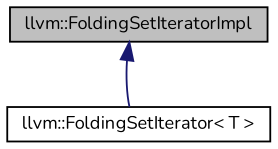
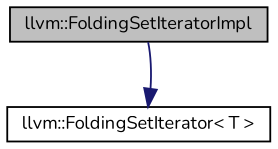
(127, 84) -> (151, 65)
